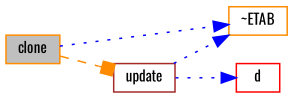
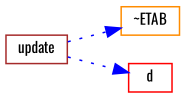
(33, 49) -> none
